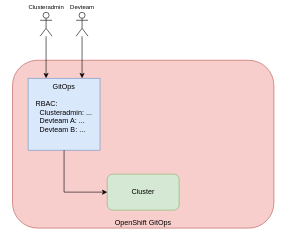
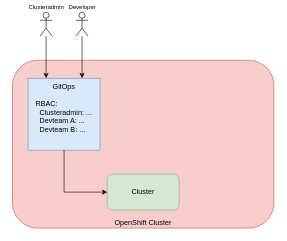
(82, 6) -> (82, 6)
(143, 222) -> (143, 222)
